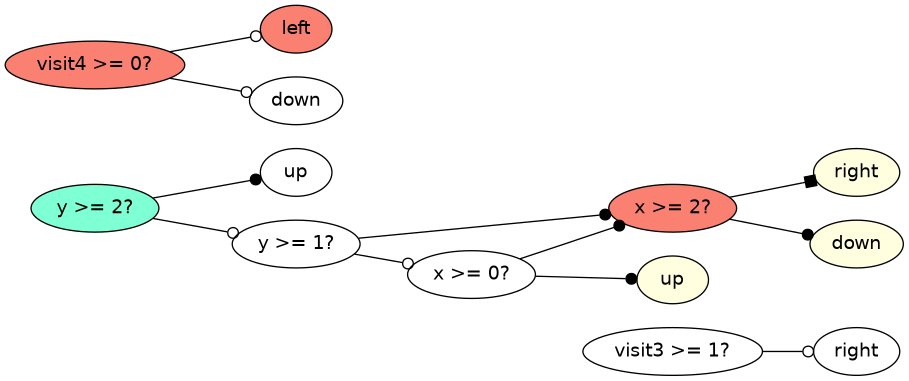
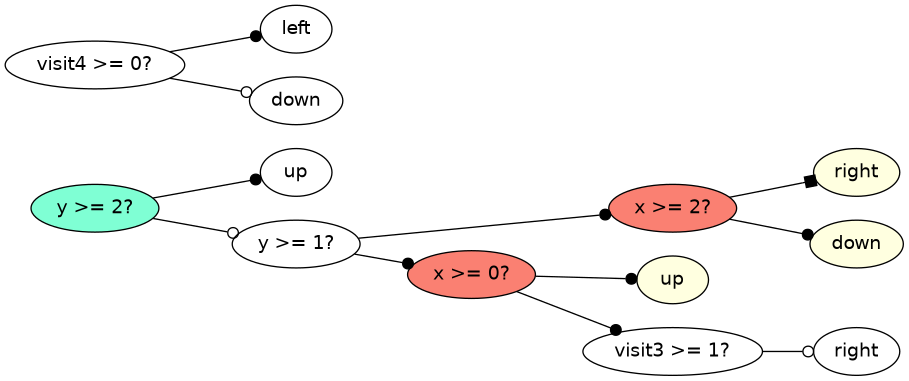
(296, 29) -> (296, 29)
(210, 44) -> (210, 44)
(95, 65) -> (95, 65)
(567, 243) -> (564, 310)
(378, 258) -> (378, 258)
(472, 275) -> (472, 275)
